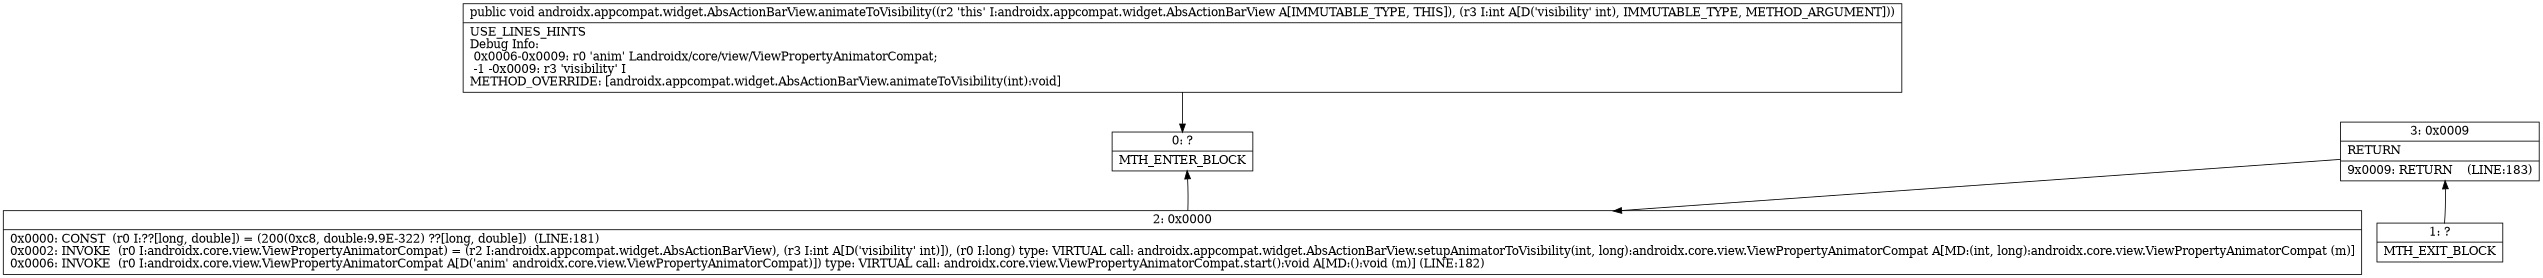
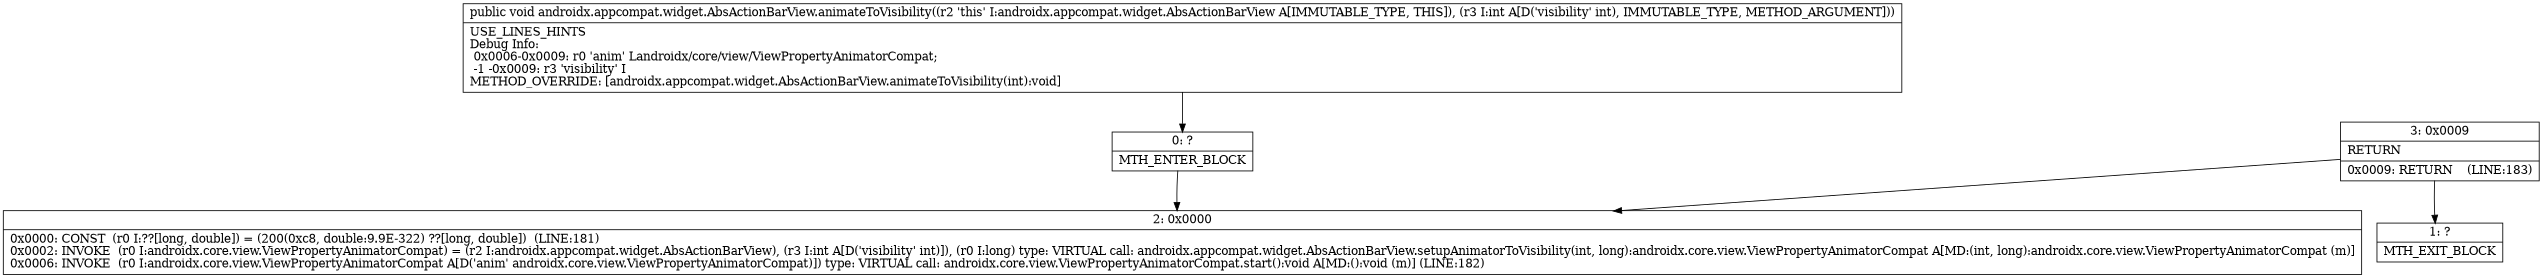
(2440, 171) -> (2440, 171)
(1188, 195) -> (1177, 187)
(2445, 206) -> (2434, 198)
